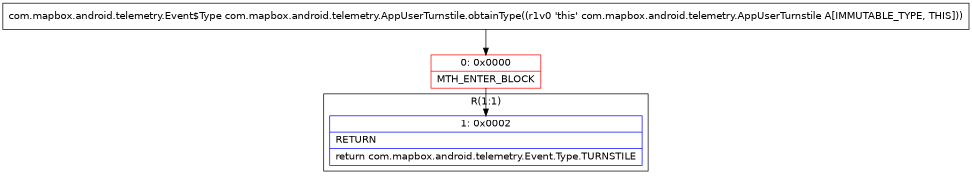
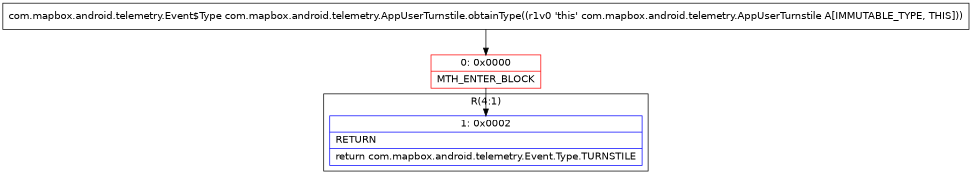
(486, 102) -> (486, 102)
